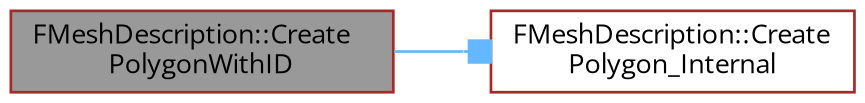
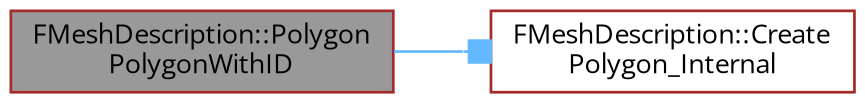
(202, 52) -> (202, 52)
